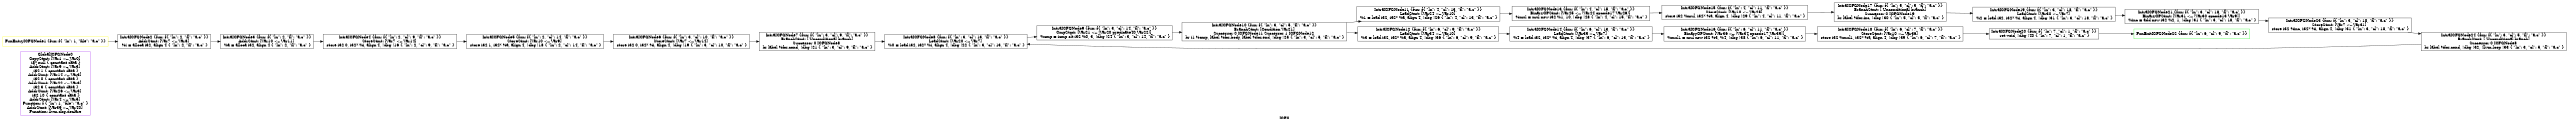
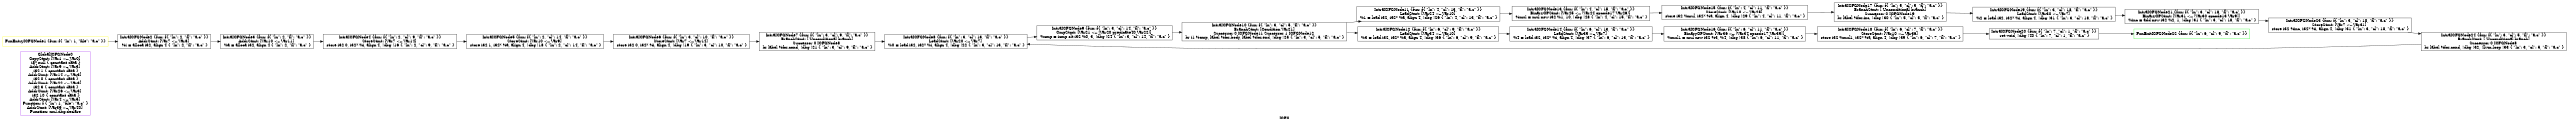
(55, 112) -> (55, 112)
